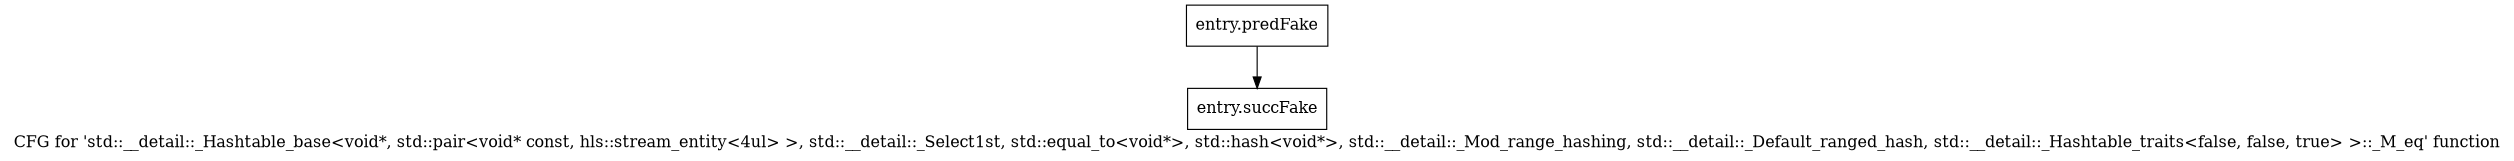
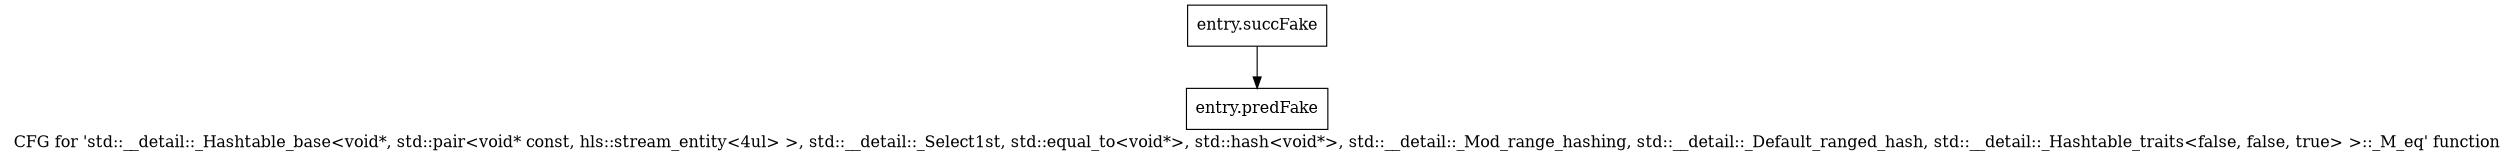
(1257, 62) -> (1257, 62)
